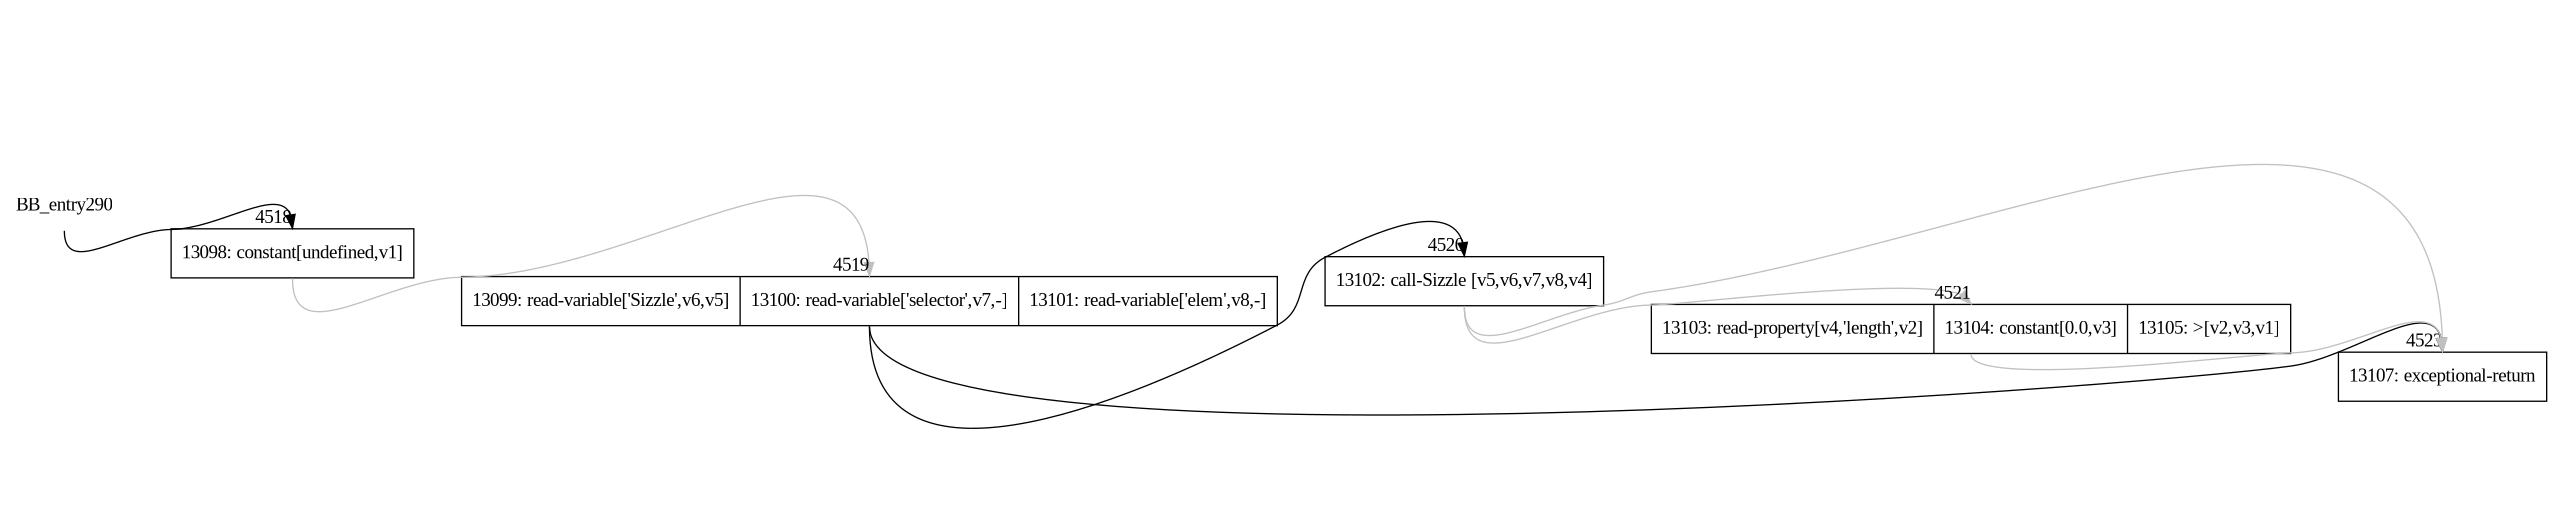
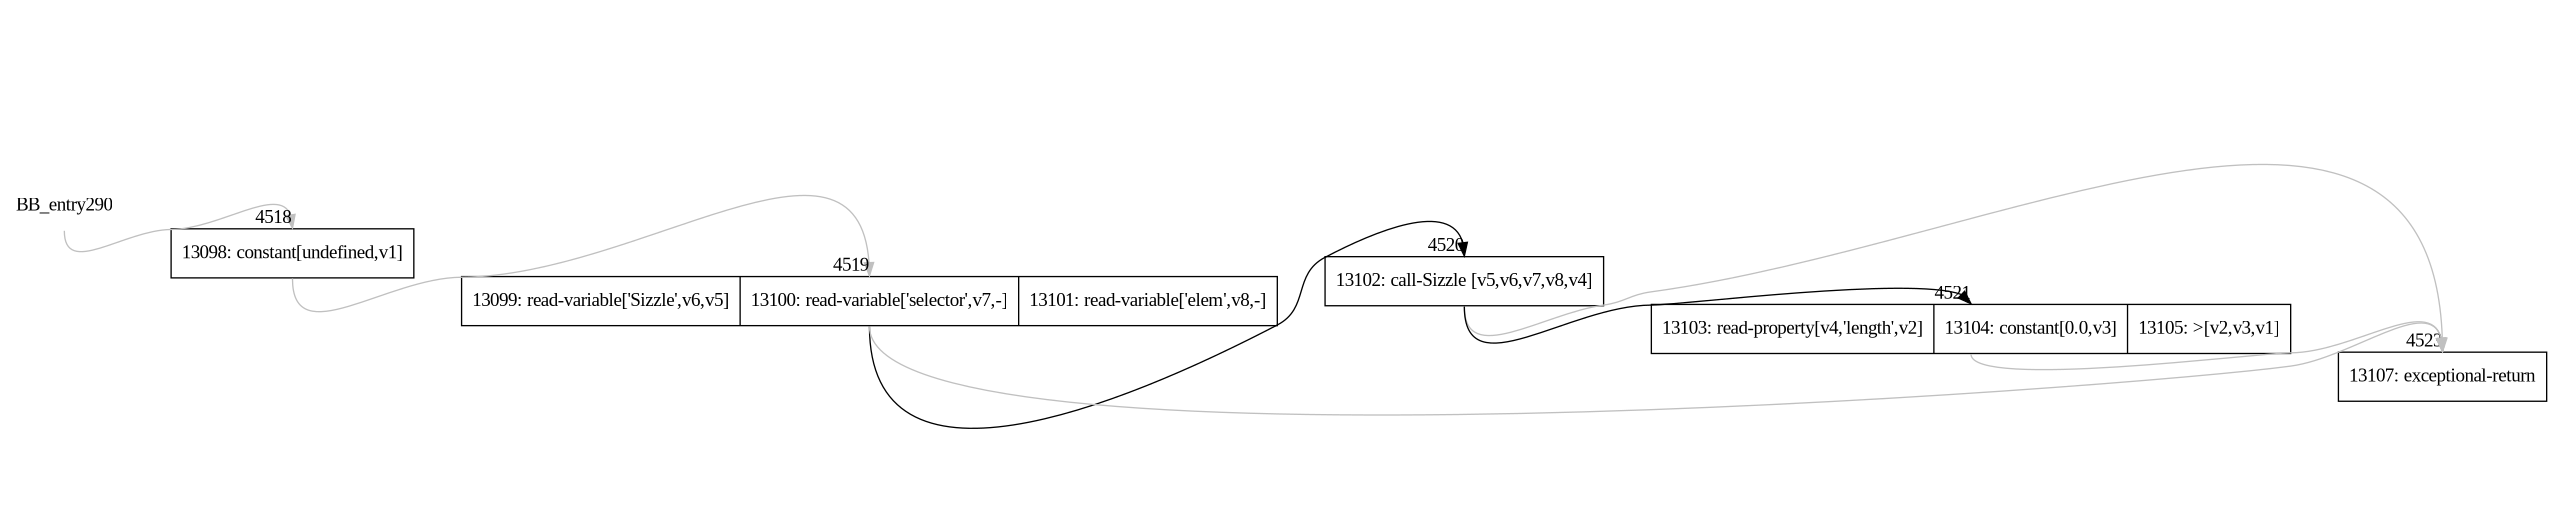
(173, 229) -> (173, 229)
(1699, 301) -> (1699, 301)
(1653, 409) -> (1653, 409)
